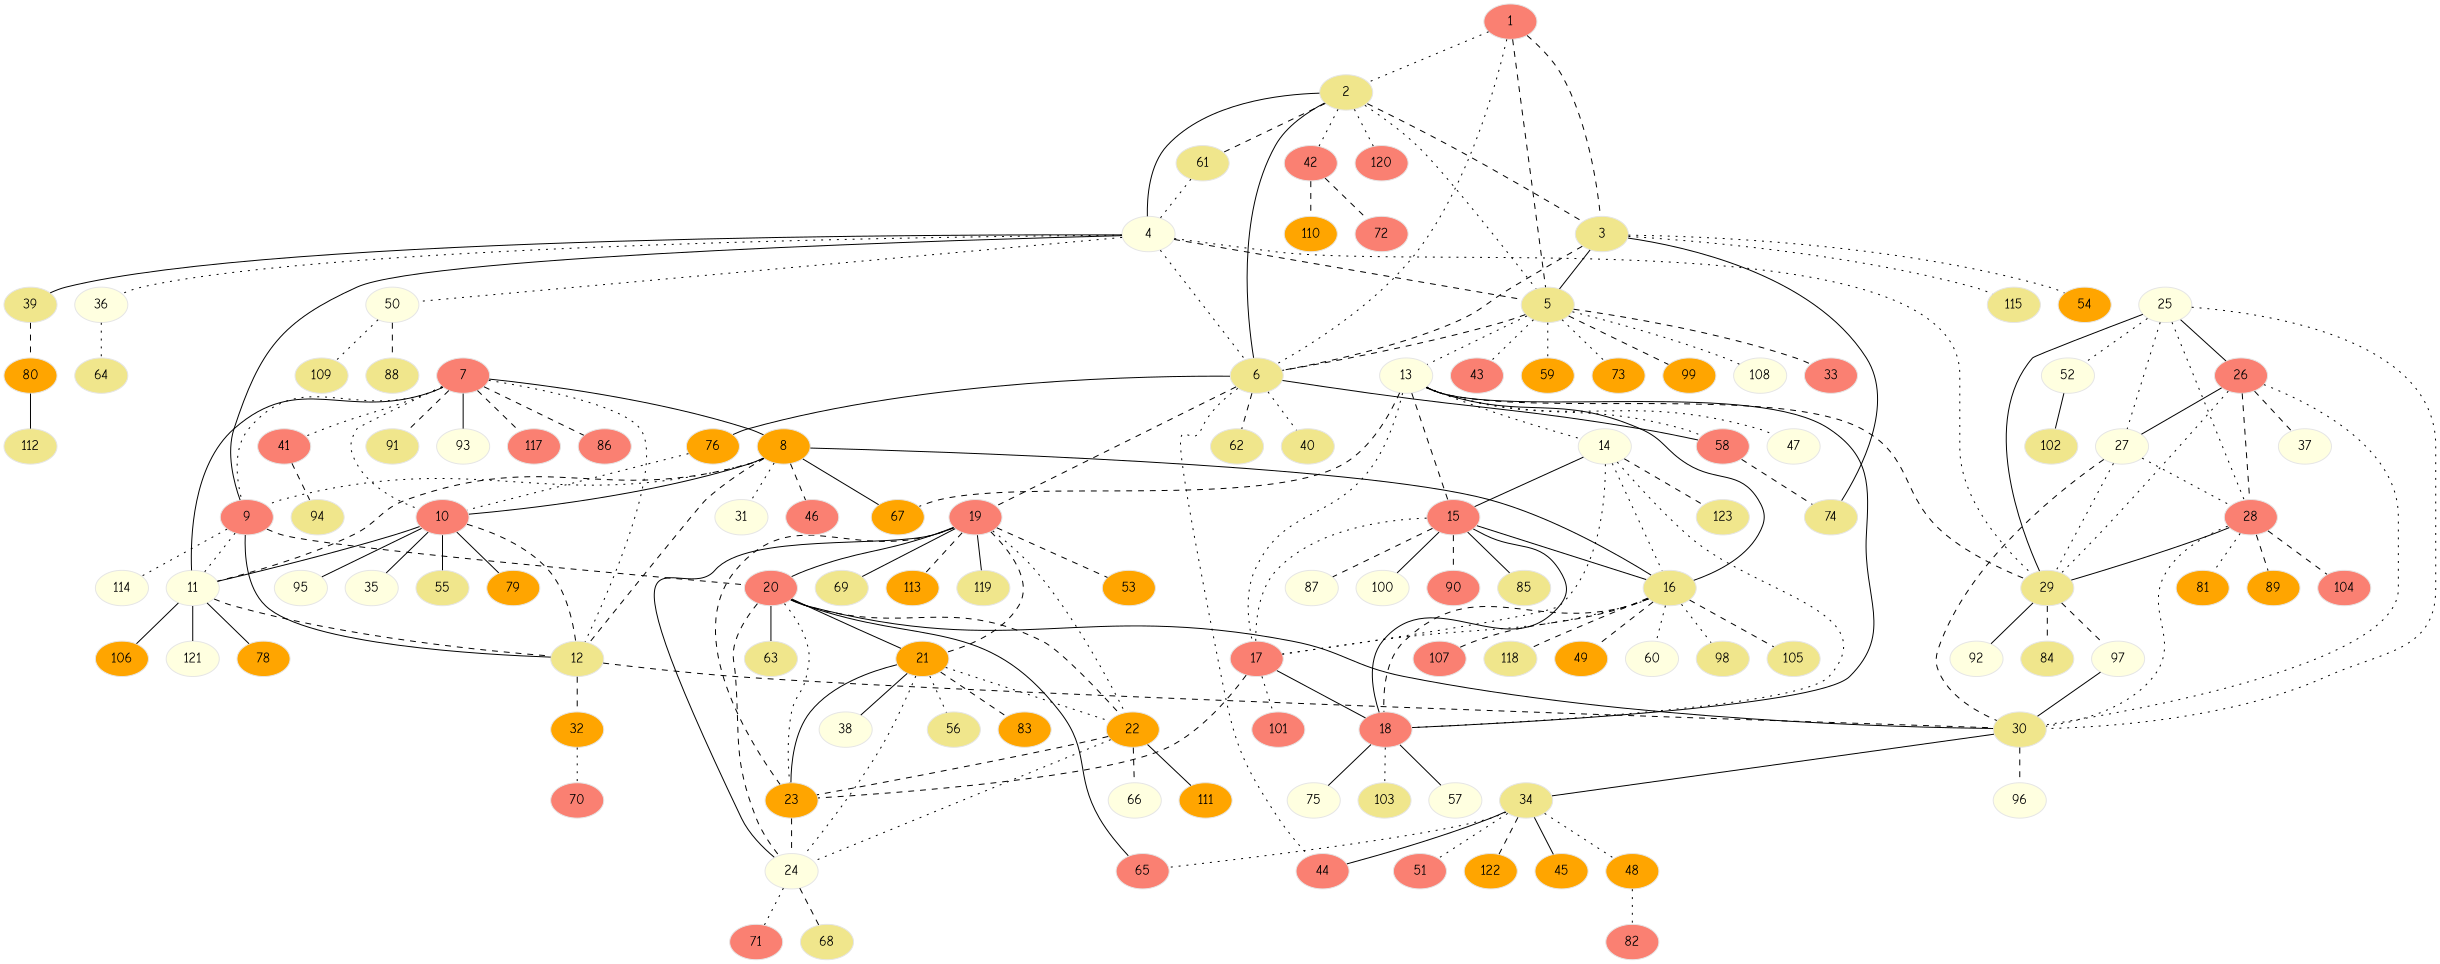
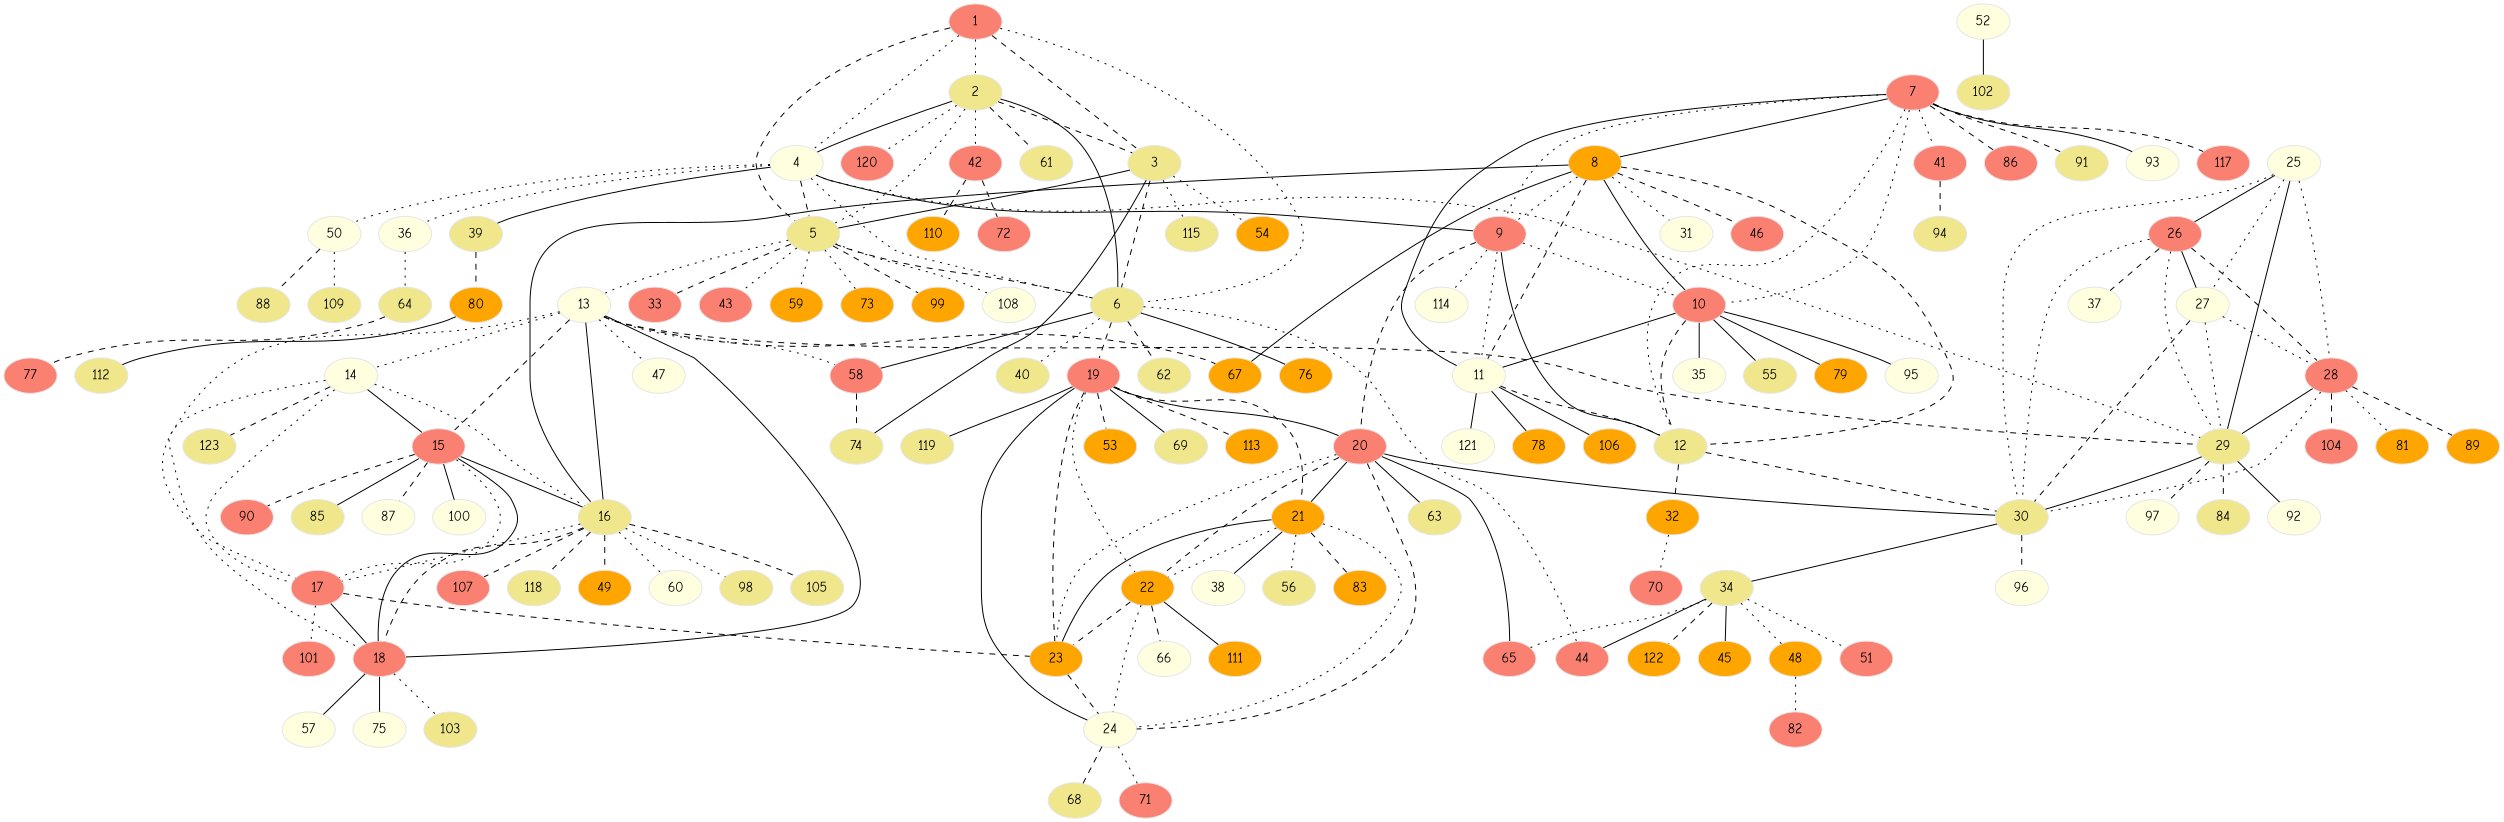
(1176, 199) -> (886, 92)
(2117, 340) -> none
none -> (30, 376)
(611, 473) -> (1599, 269)
(2069, 694) -> (2124, 485)
